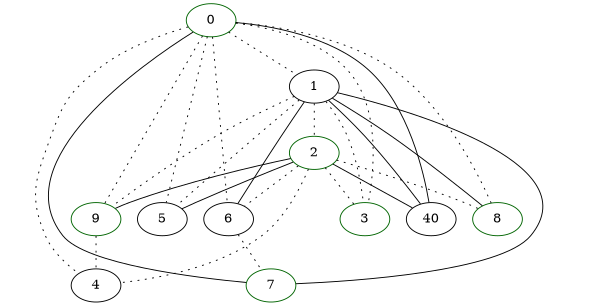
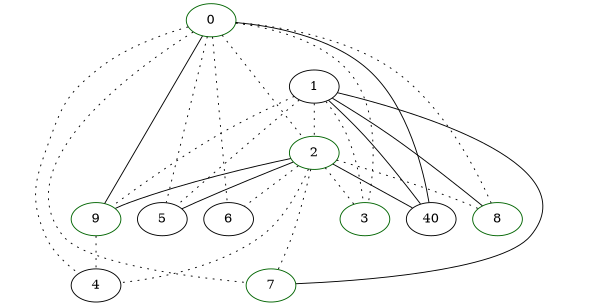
(263, 53) -> (263, 86)
(154, 120) -> (154, 120)
(271, 152) -> none
(50, 200) -> (50, 200)
(250, 252) -> (297, 220)
